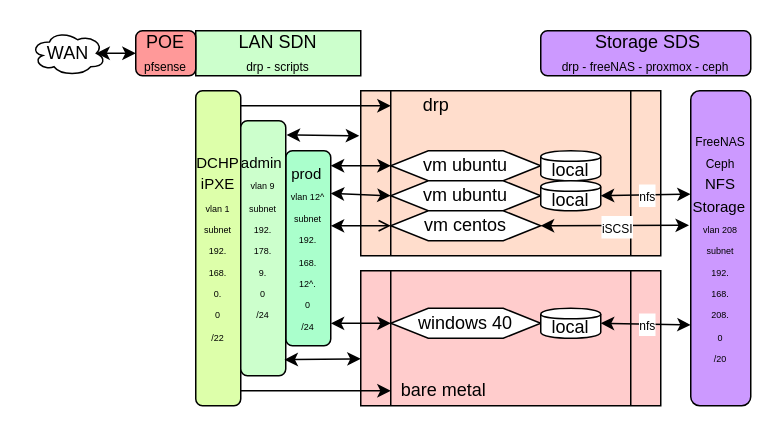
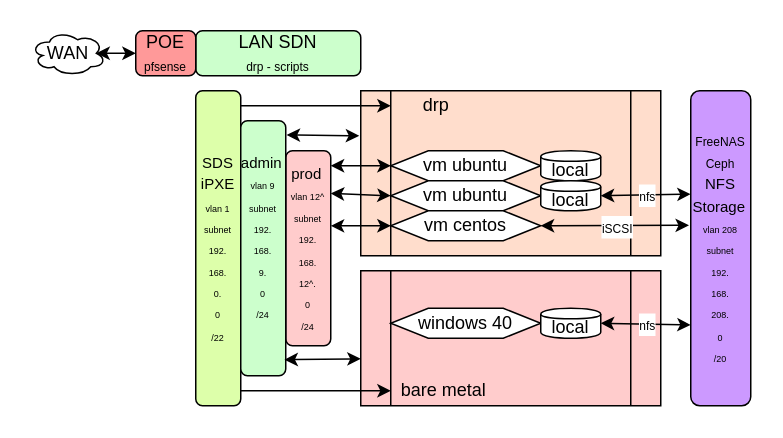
(278, 53) -> (278, 53)
(646, 53) -> none
(381, 226) -> (379, 226)
(218, 248) -> (218, 248)
(263, 248) -> (263, 248)
(308, 248) -> (308, 248)
(361, 323) -> none
